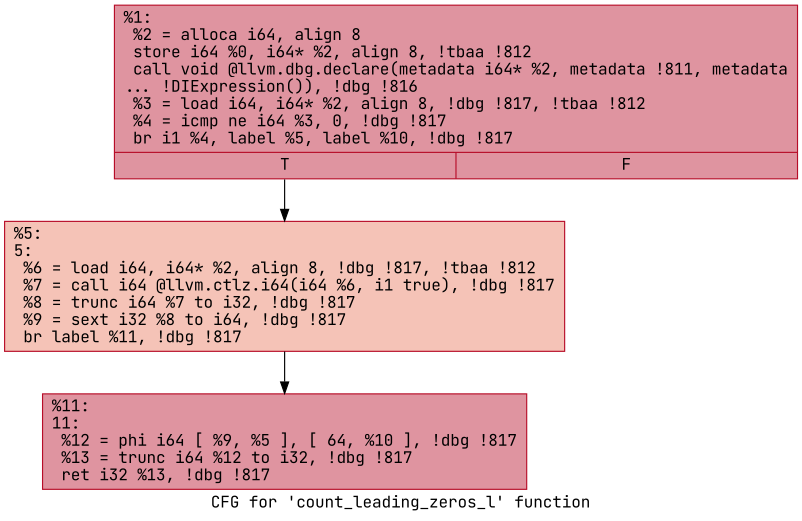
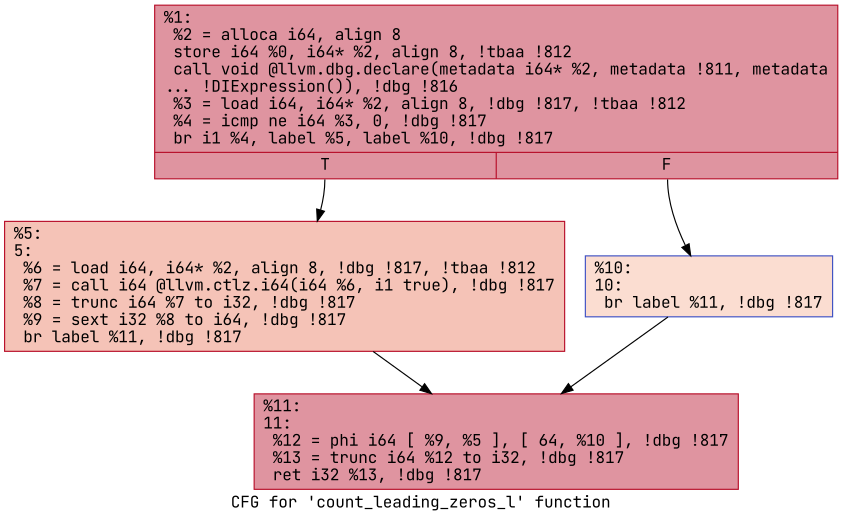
none -> (709, 286)
